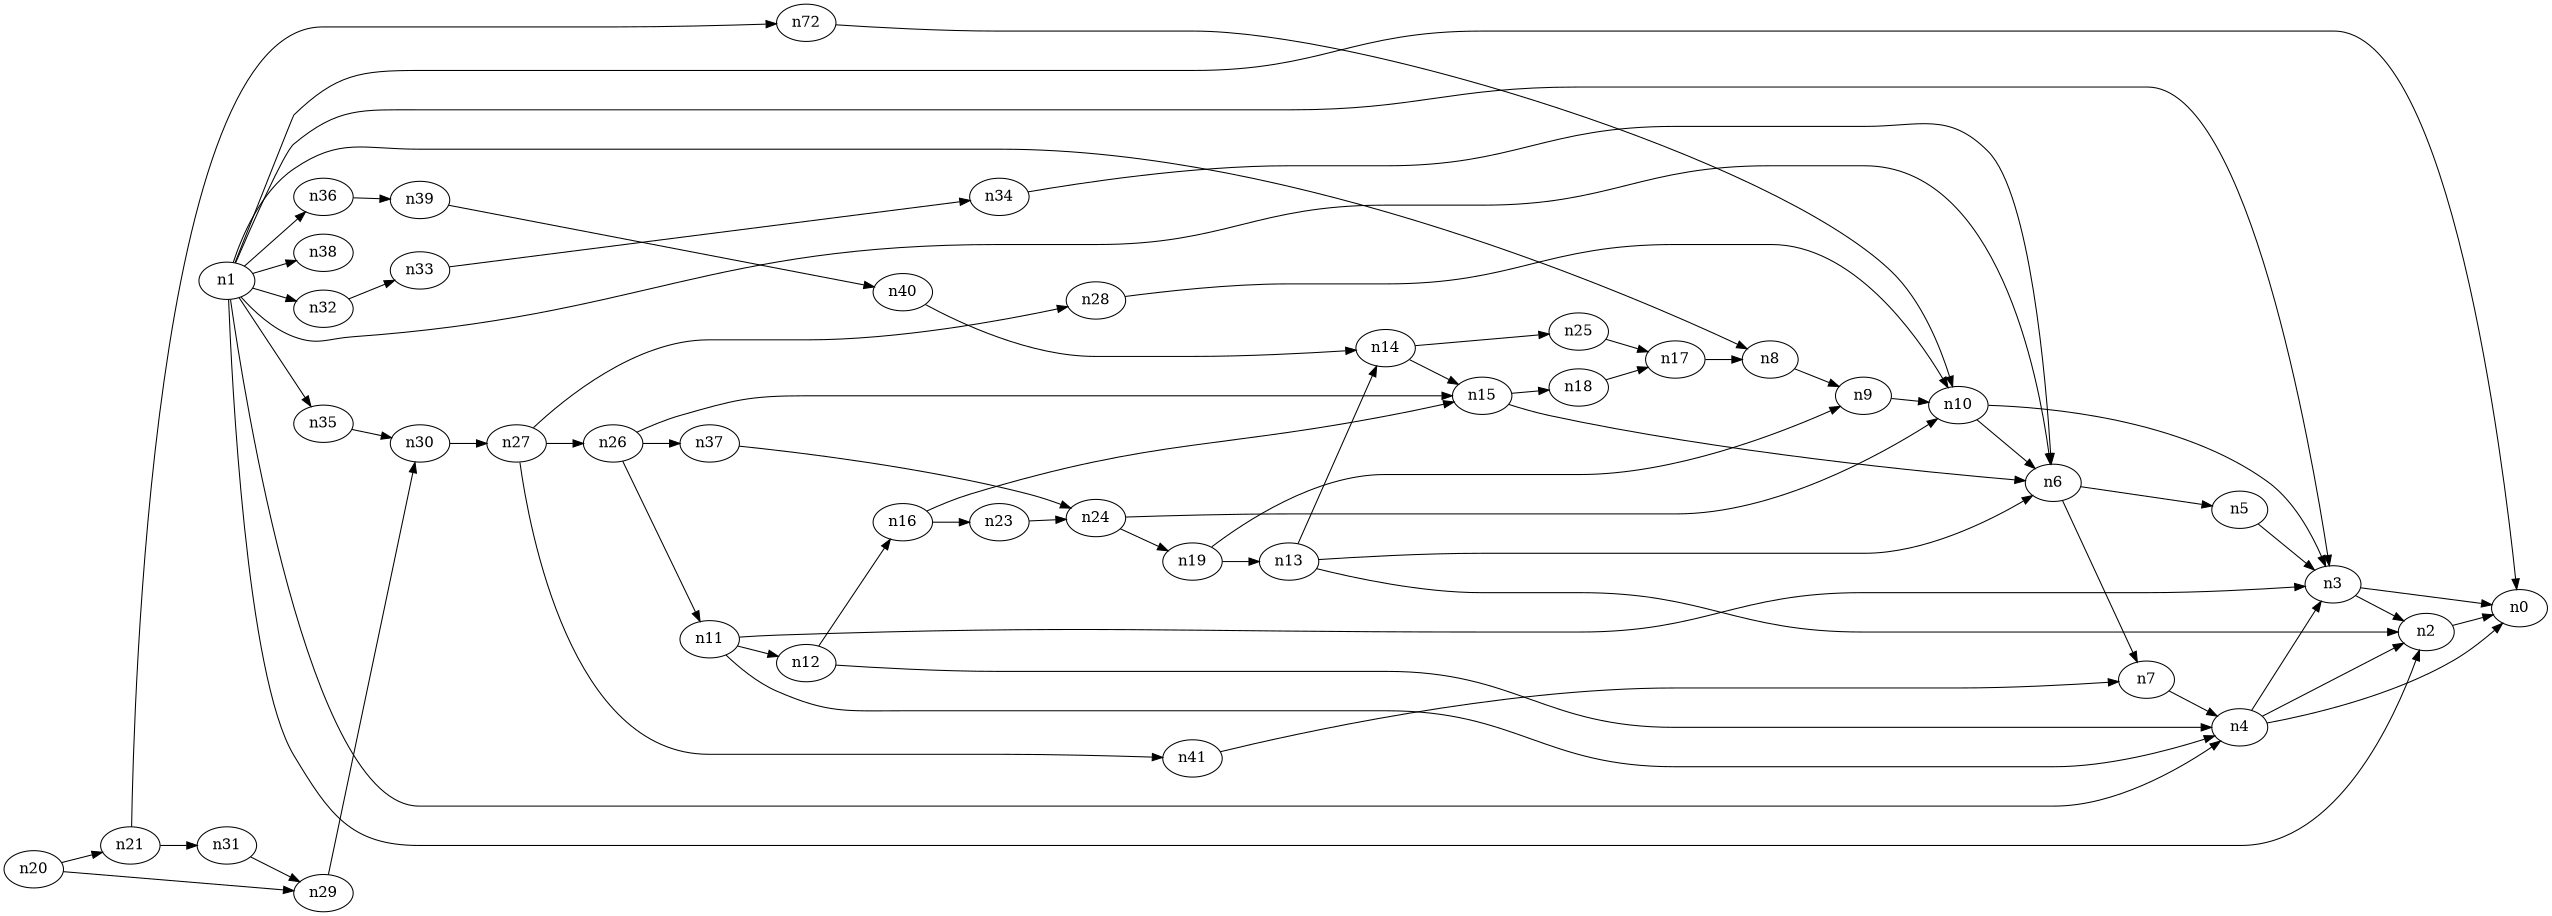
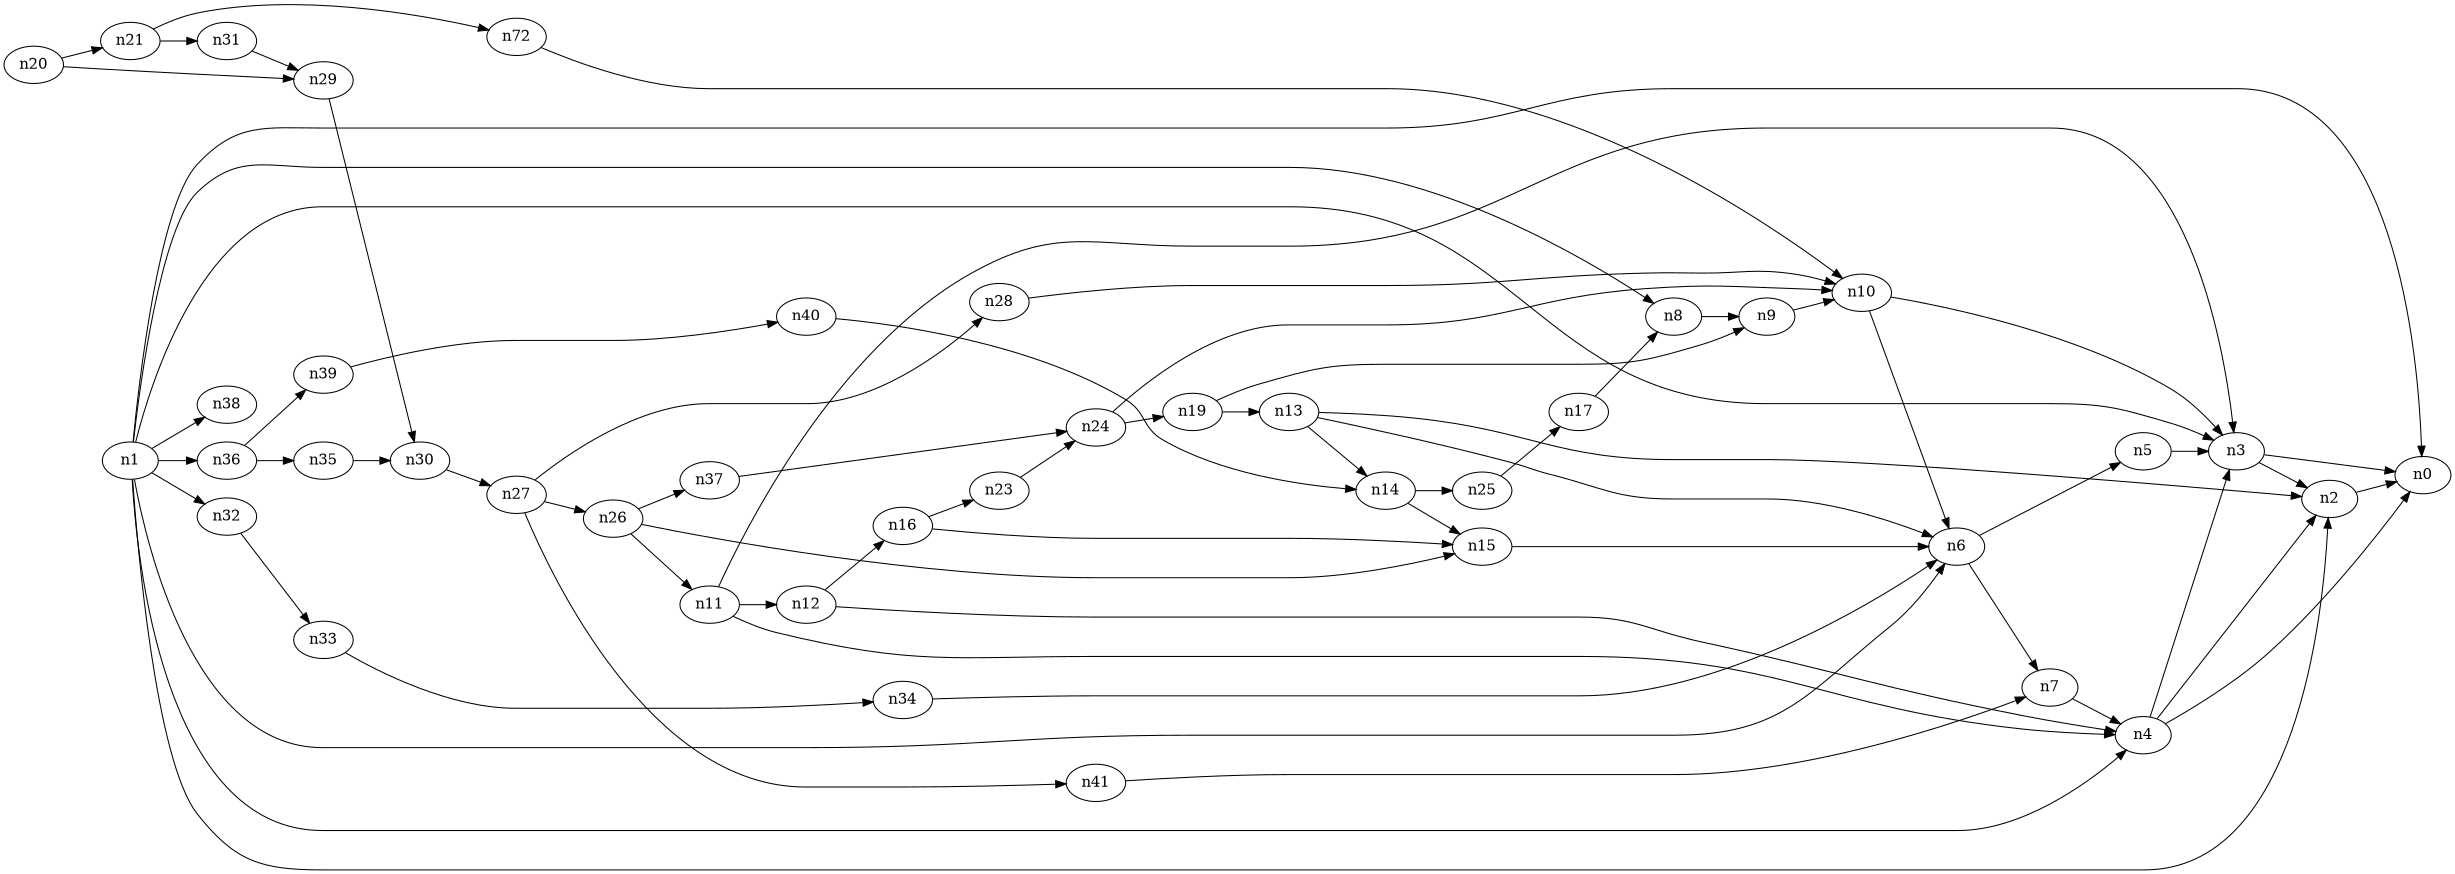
(272, 348) -> (270, 461)
(1579, 388) -> none
